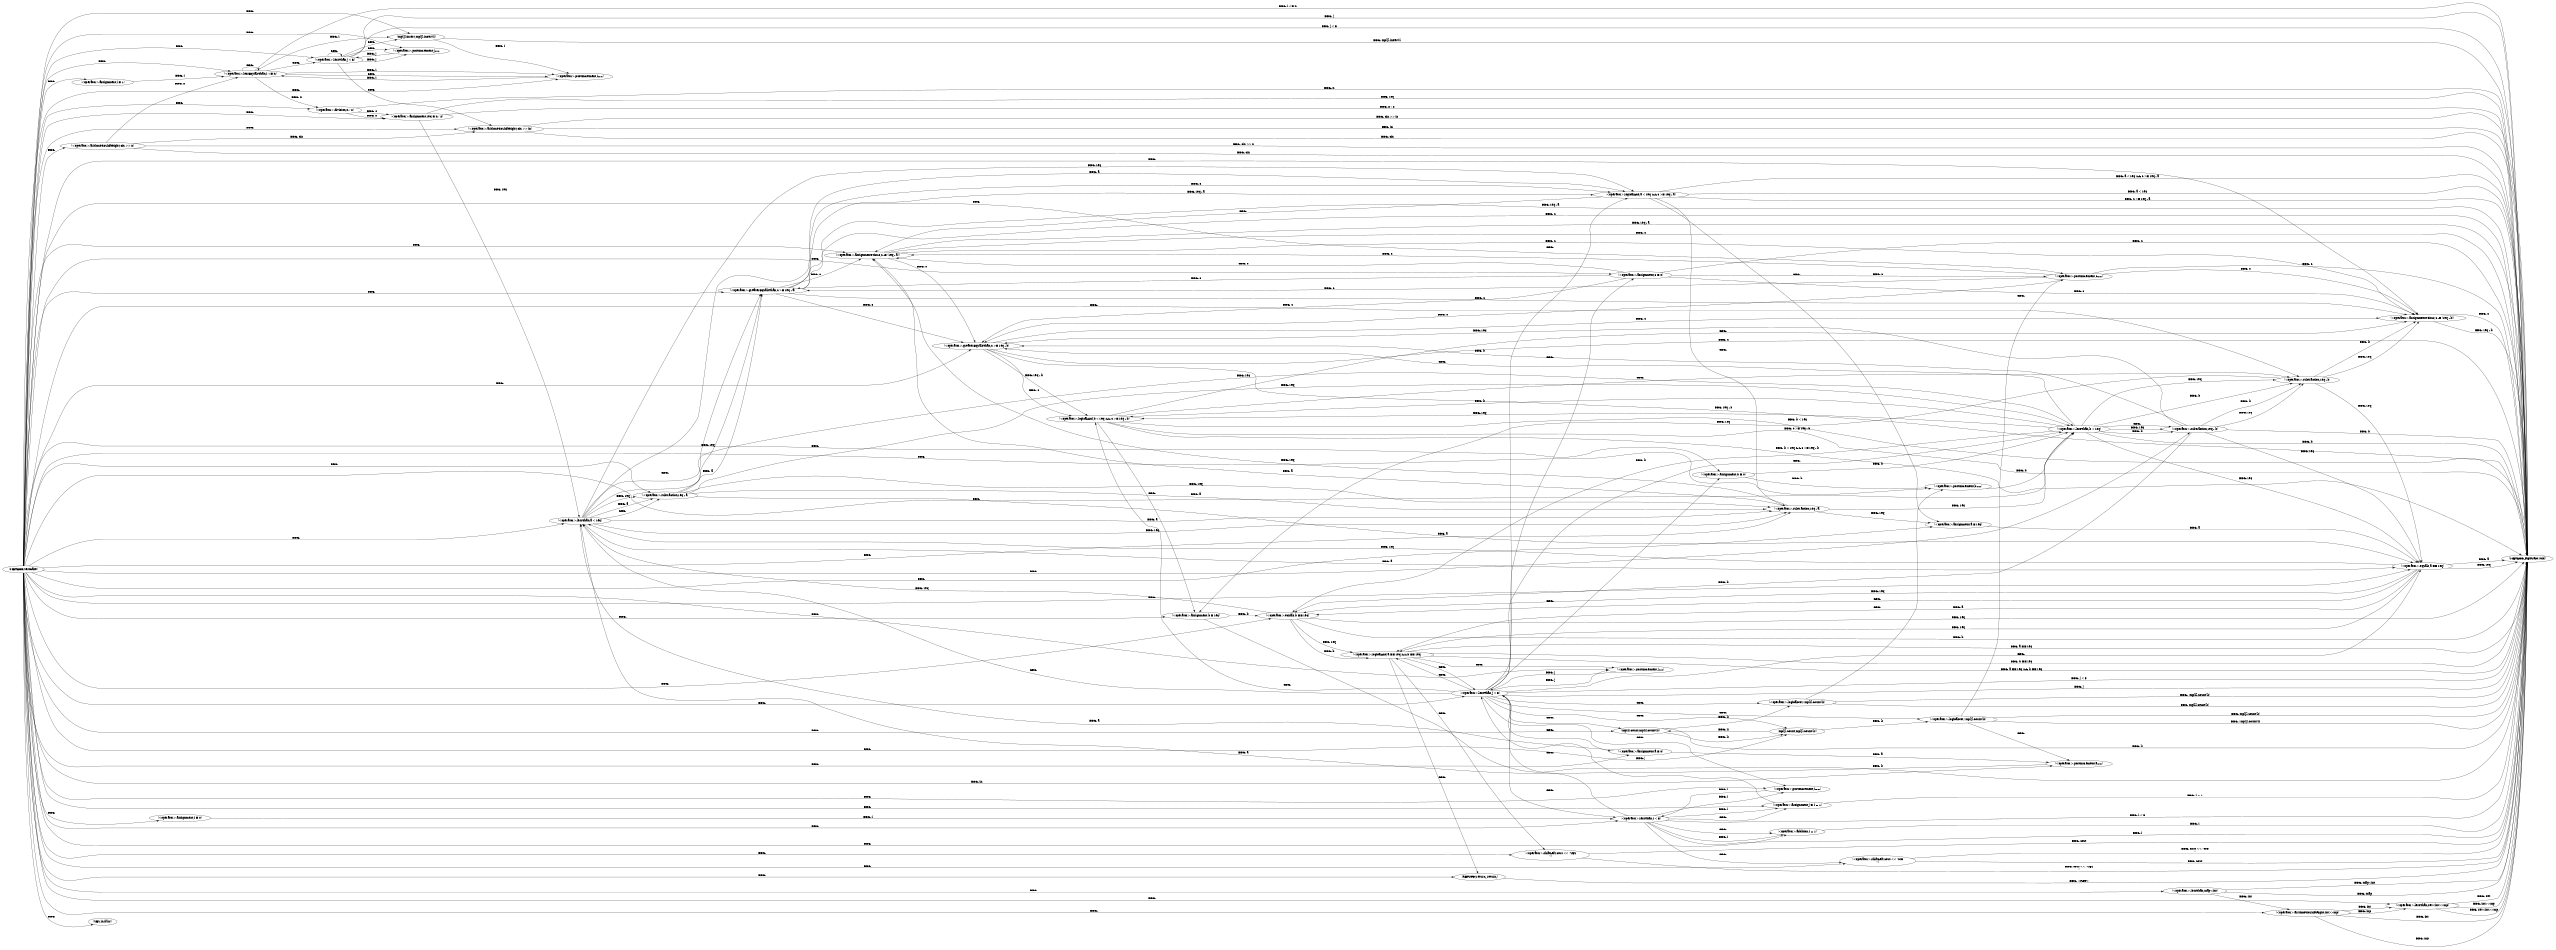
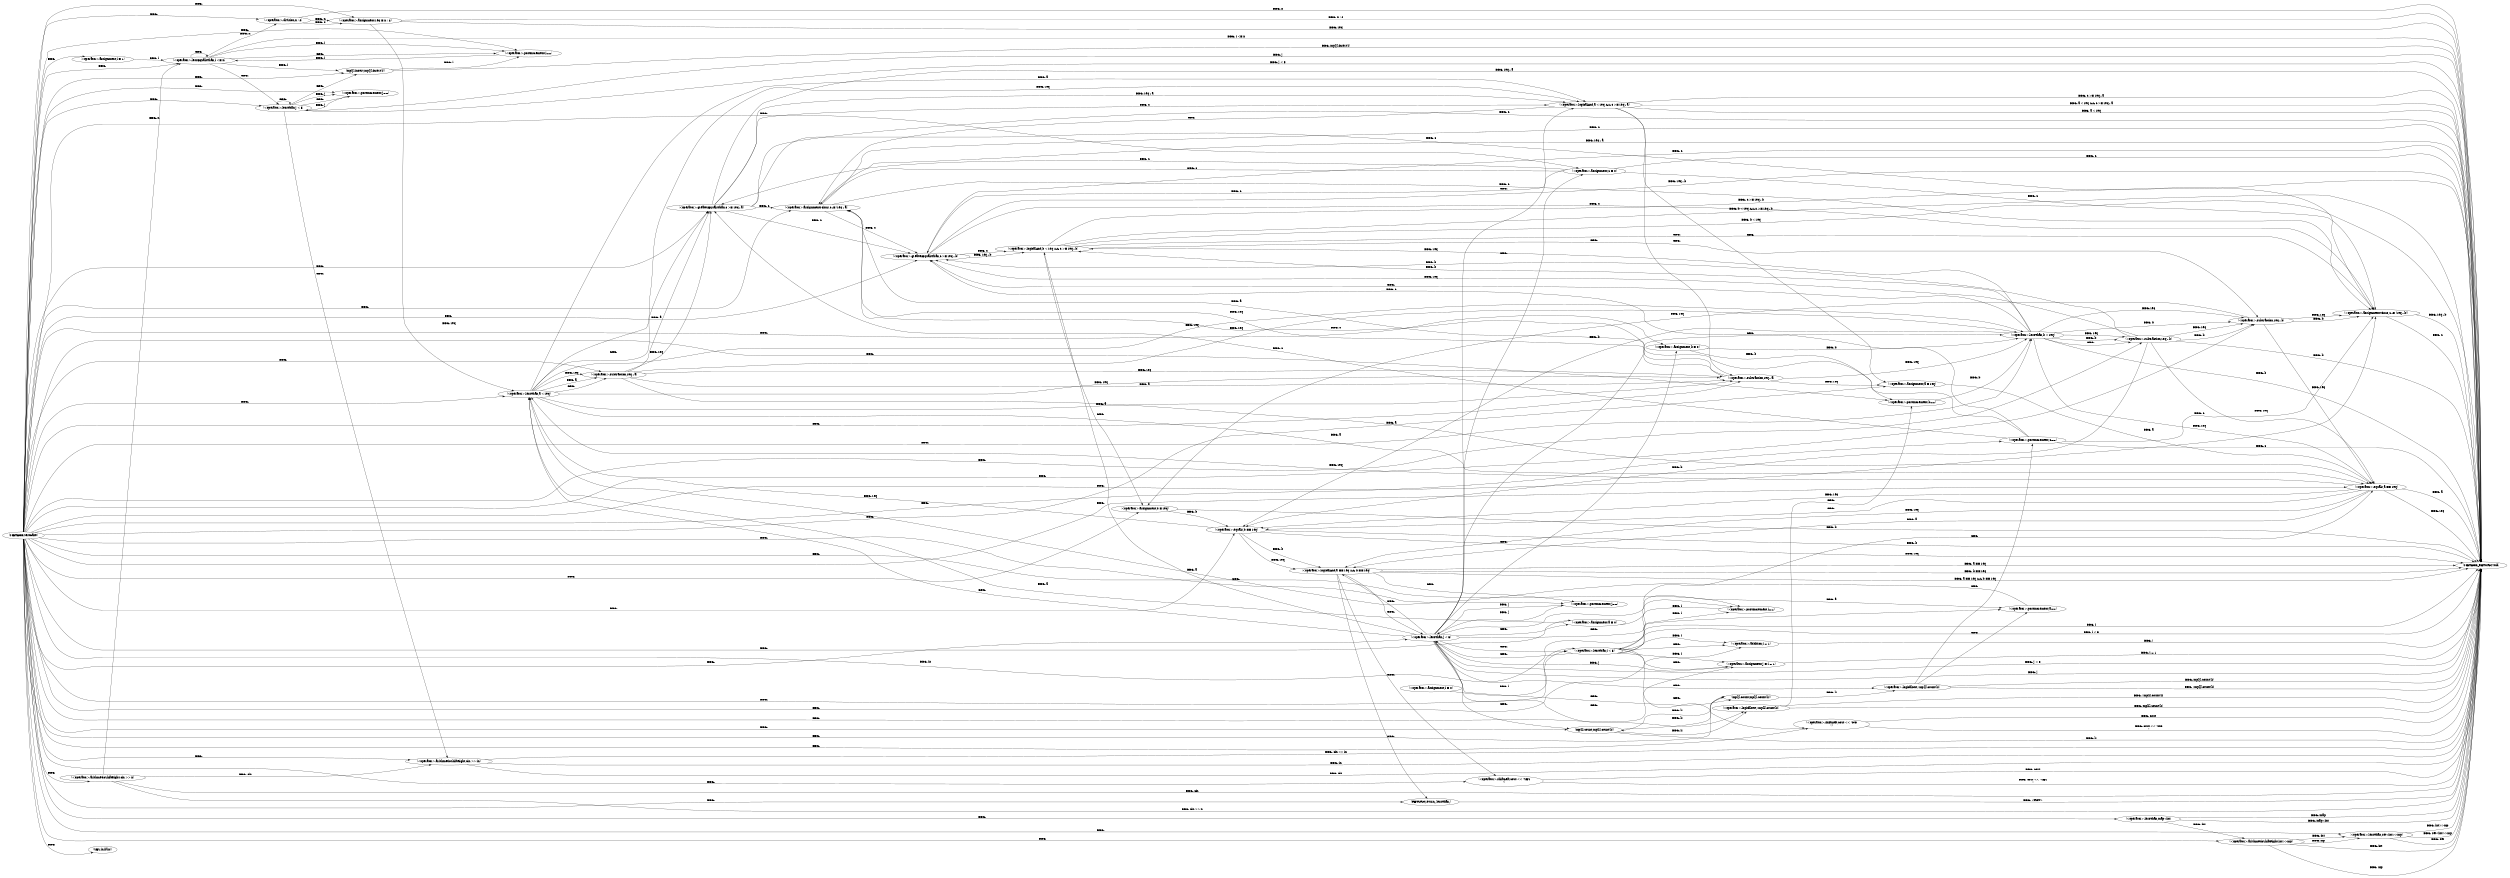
(1858, 276) -> none
(46, 811) -> none
(1480, 877) -> (1431, 802)
